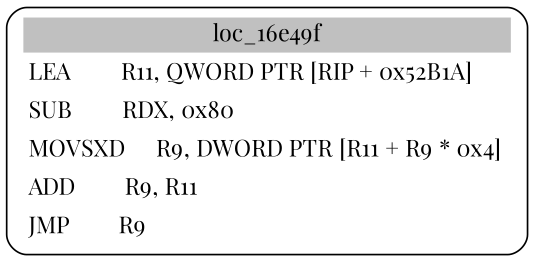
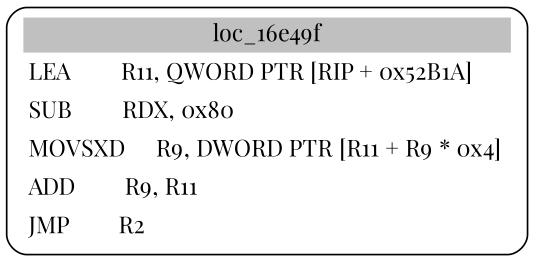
(88, 226) -> (87, 226)
